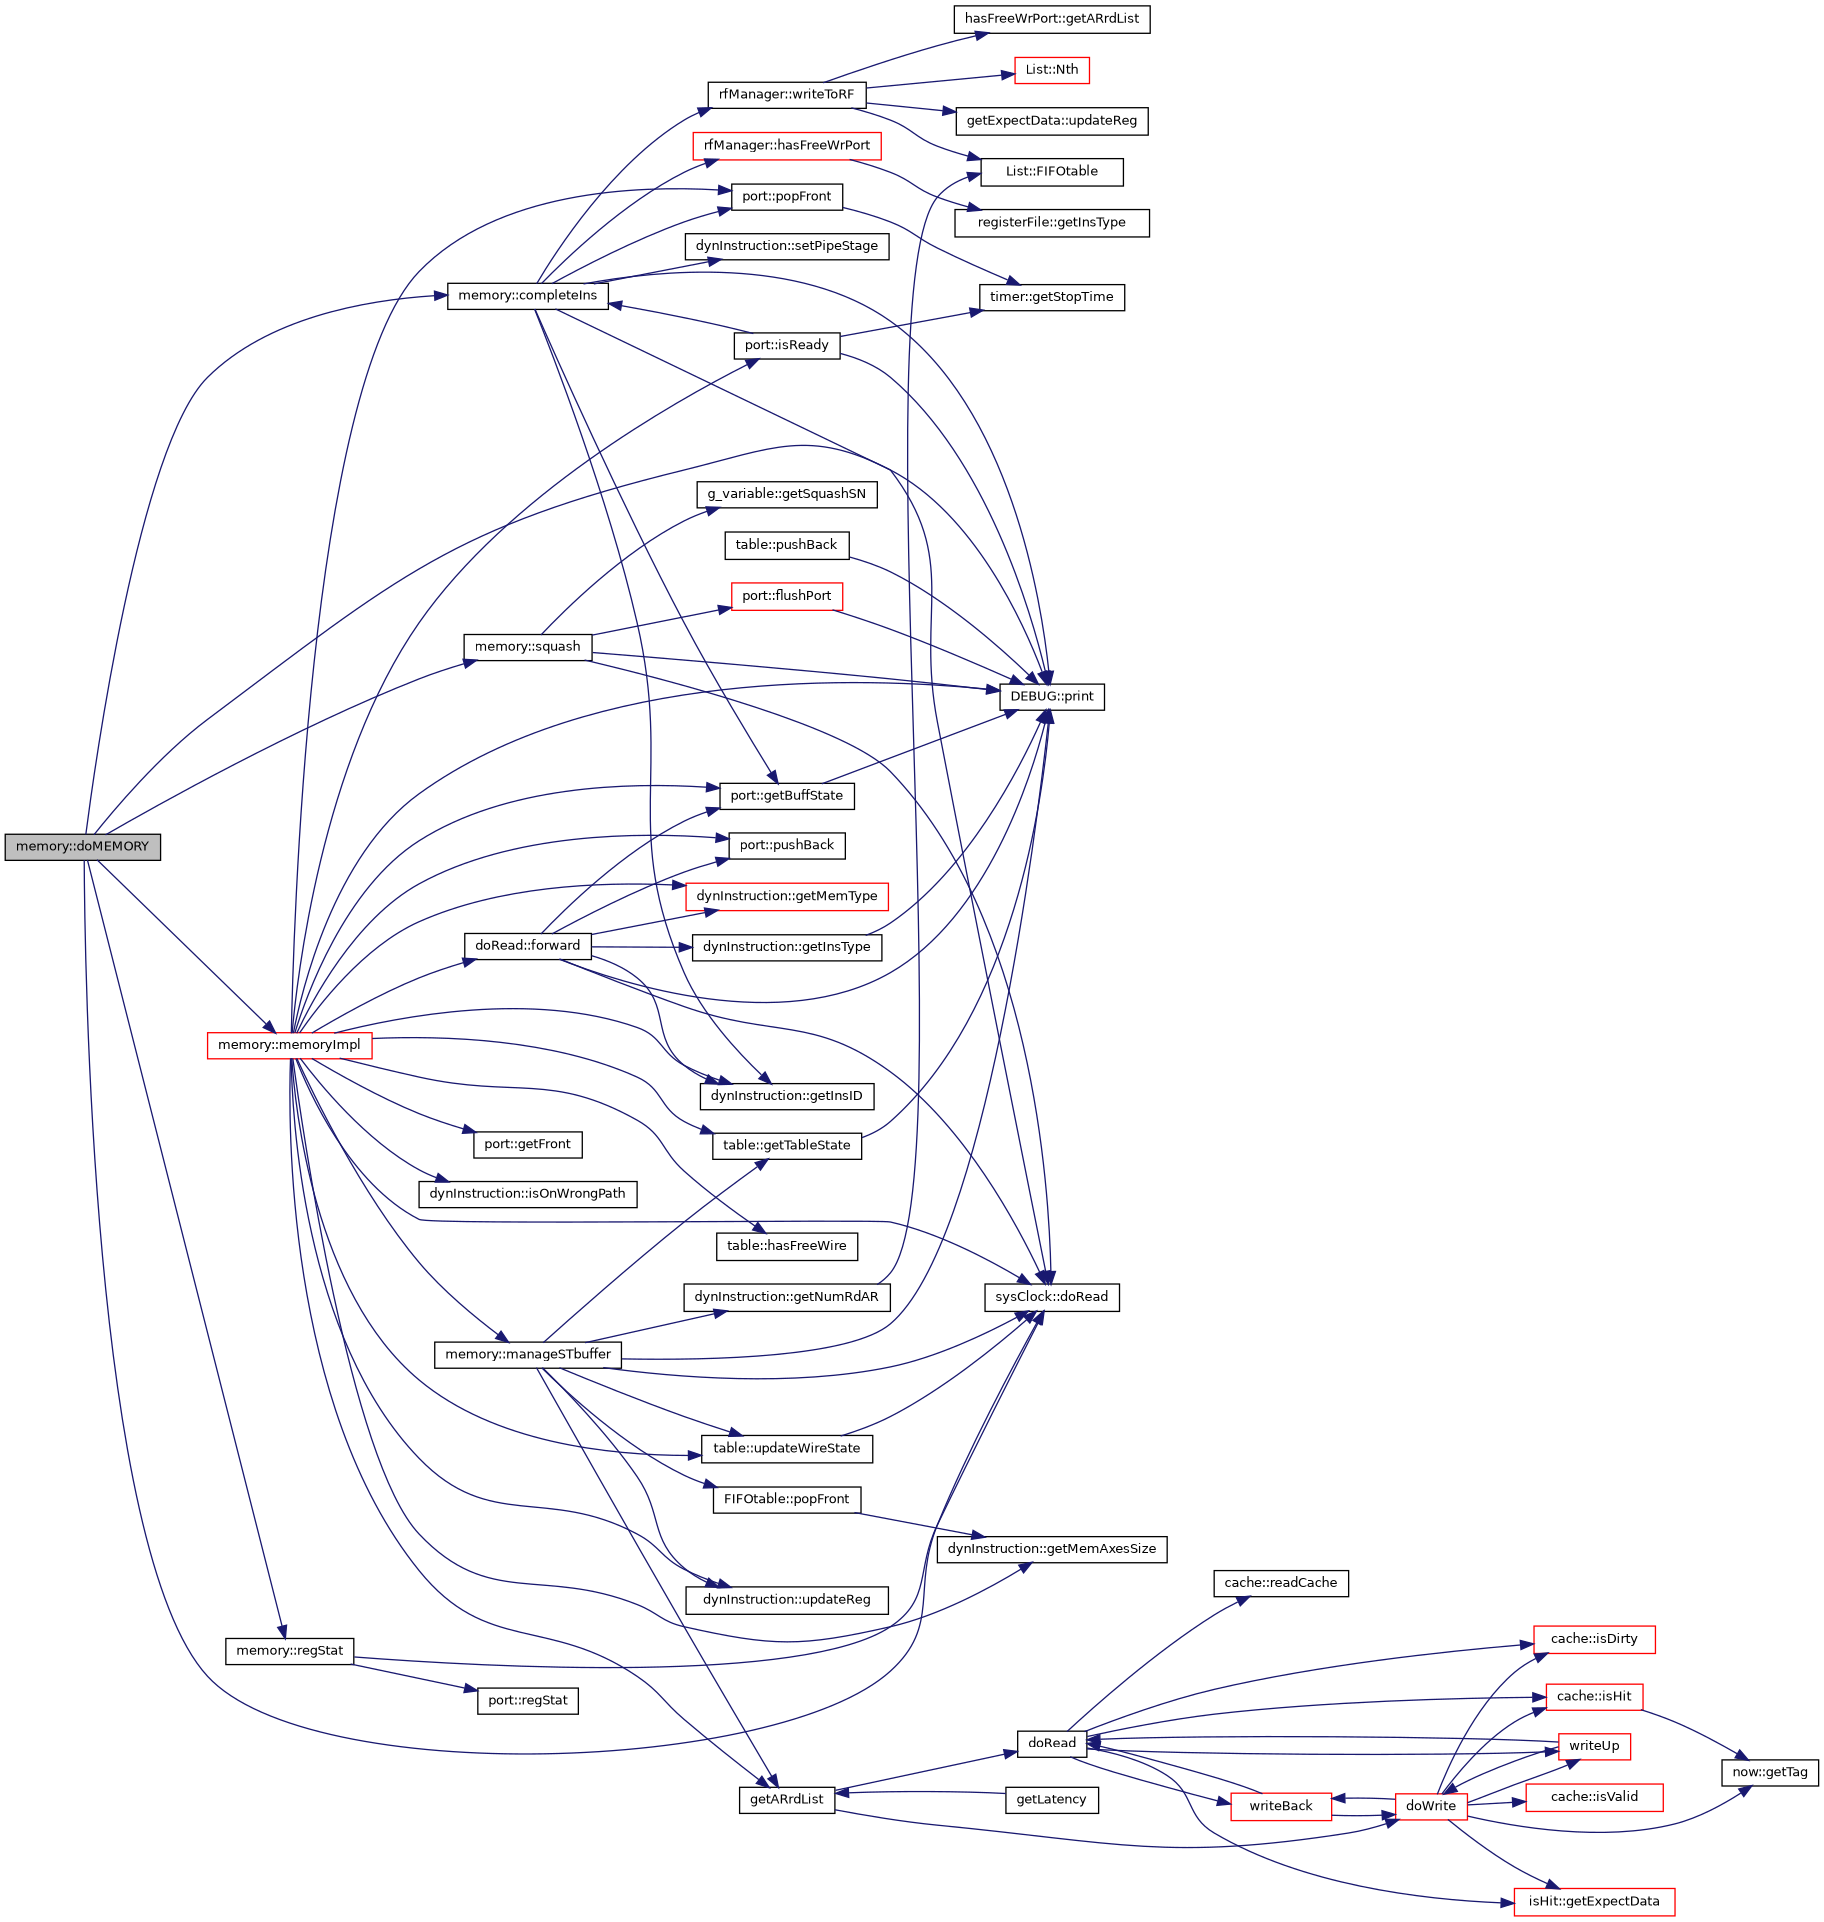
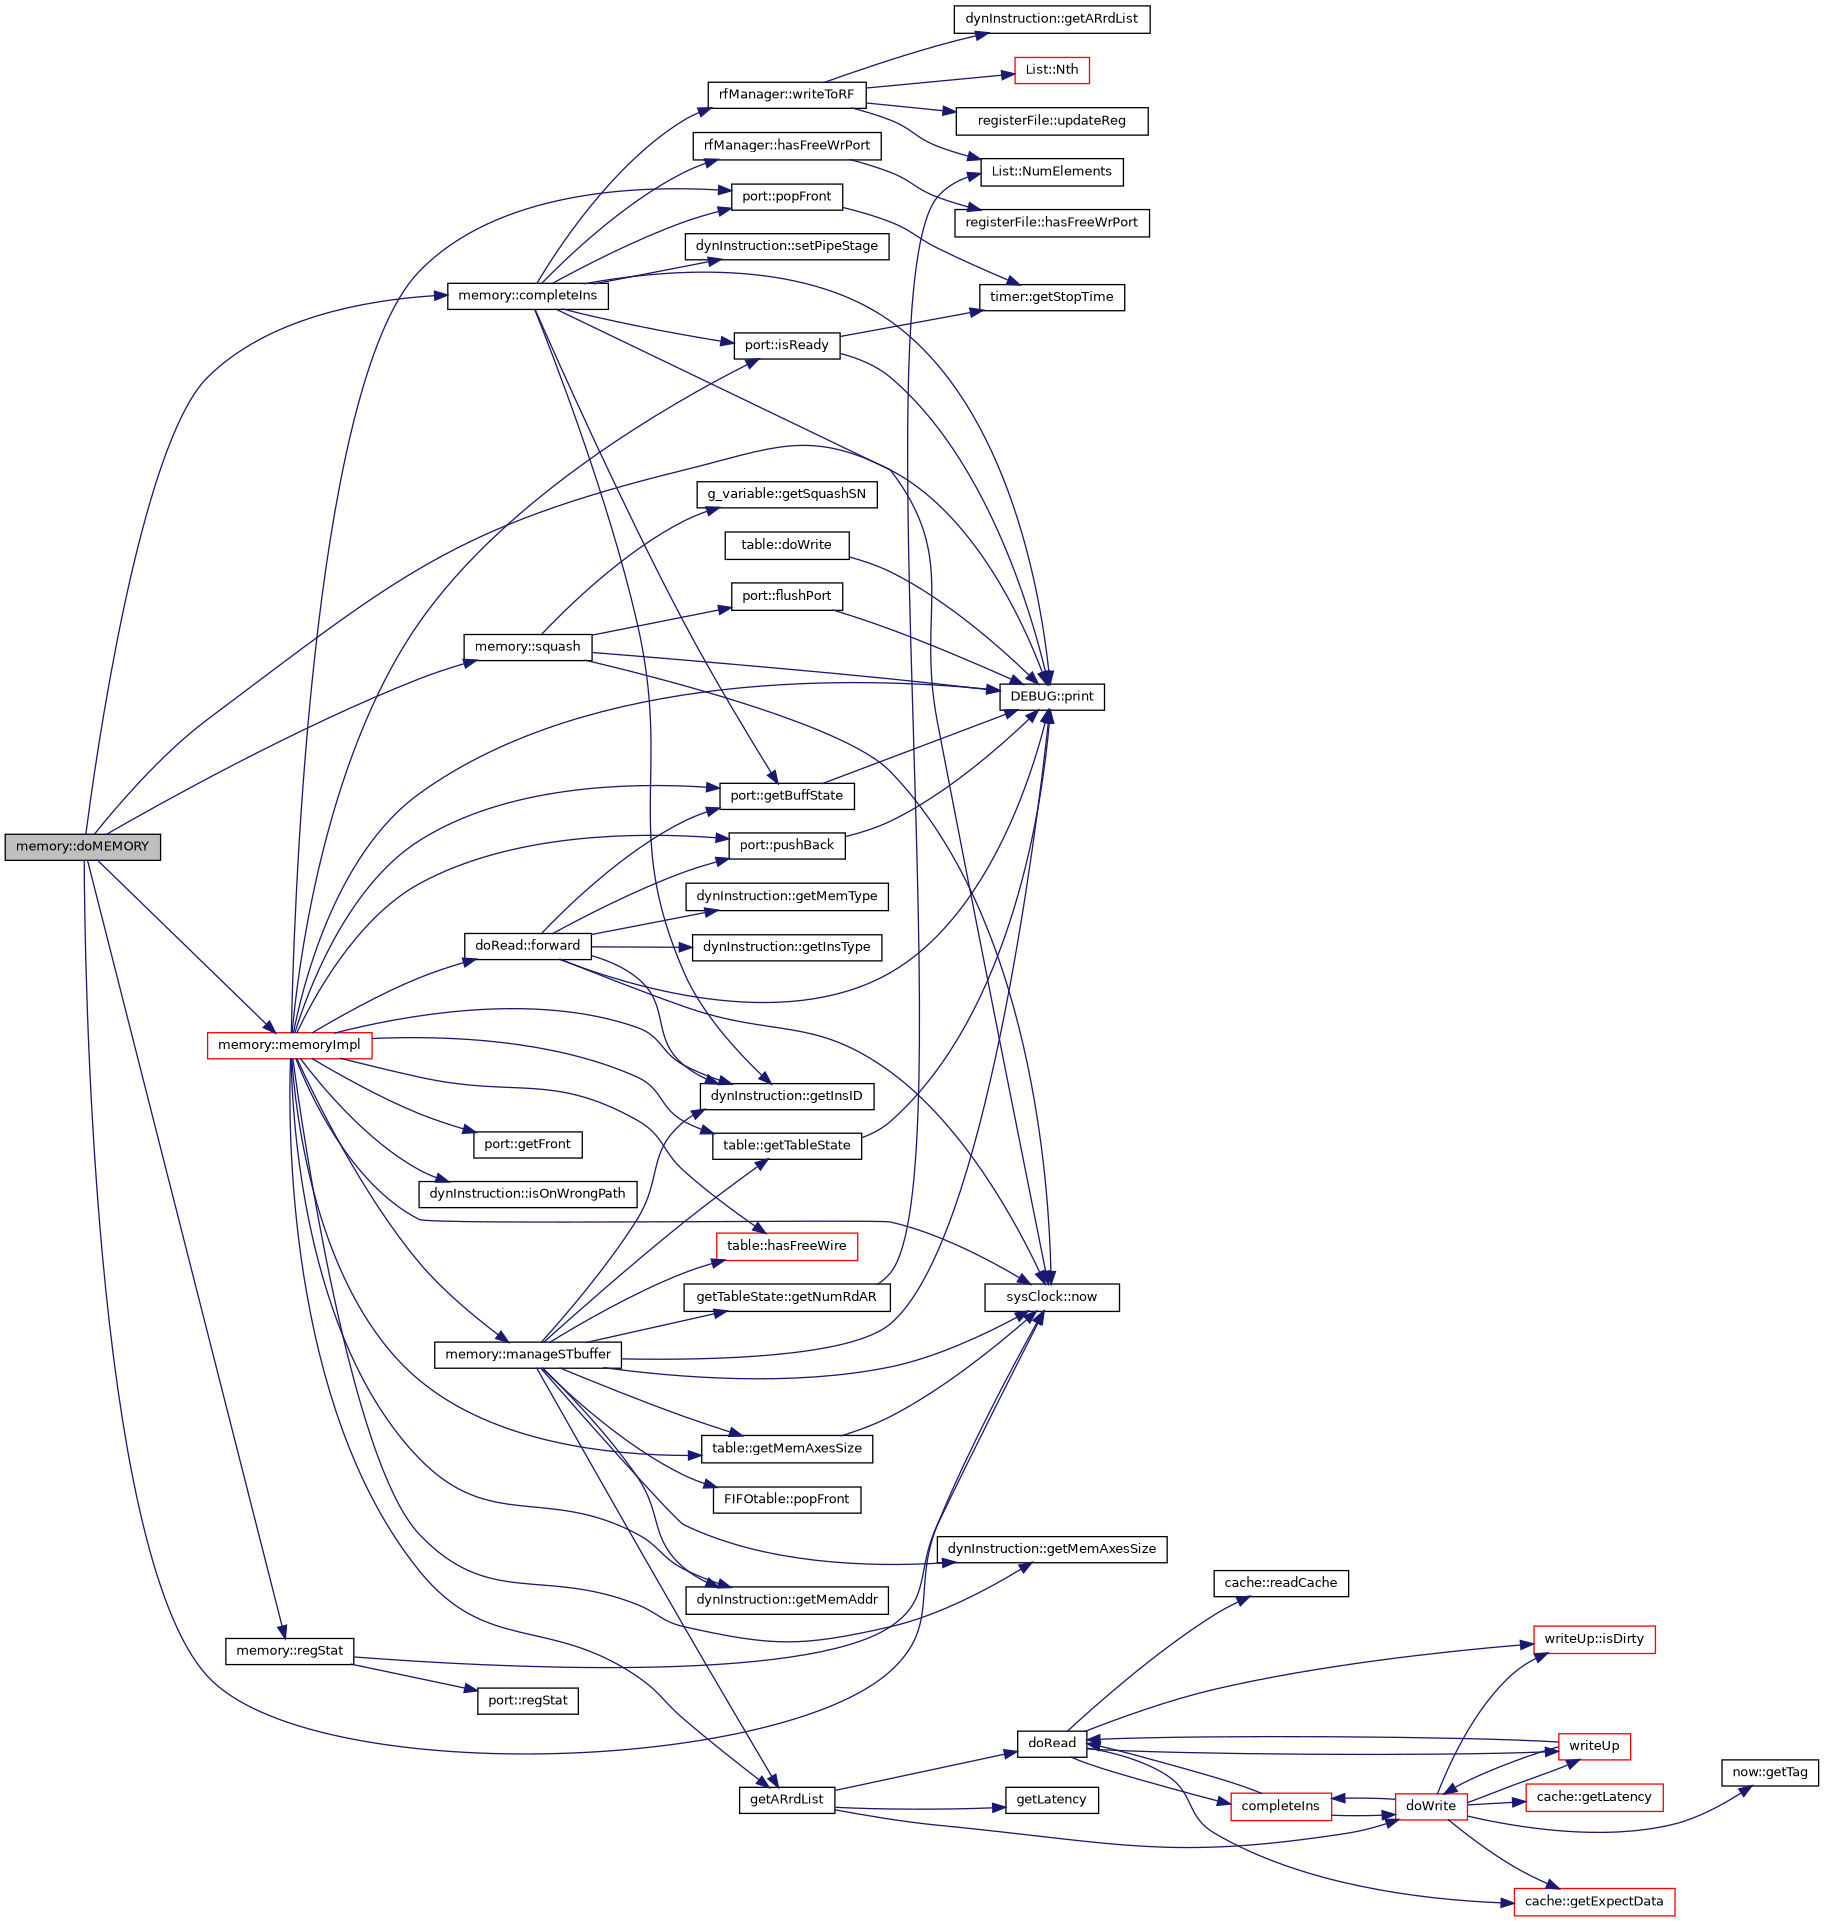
(1052, 20) -> (1052, 20)
(1052, 121) -> (1052, 121)
(787, 146) -> (787, 146)
(1052, 172) -> (1052, 172)
(1052, 223) -> (1052, 223)
(688, 318) -> (641, 327)
(787, 546) -> (787, 546)
(787, 597) -> (787, 597)
(970, 844) -> (940, 792)
(787, 897) -> (787, 897)
(463, 906) -> none
none -> (627, 1234)
(787, 1247) -> (787, 1247)
none -> (628, 1298)
(787, 1298) -> (787, 1298)
(1052, 1298) -> (1052, 1298)
(787, 1449) -> (787, 1449)
(913, 1524) -> (708, 1535)
(787, 1601) -> (787, 1601)
(1595, 1640) -> (1595, 1640)
(1595, 1697) -> none
(927, 1792) -> (914, 1809)
(1595, 1798) -> (1595, 1798)
(1281, 1807) -> (1281, 1807)
(1595, 1902) -> (1595, 1902)
